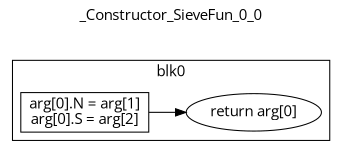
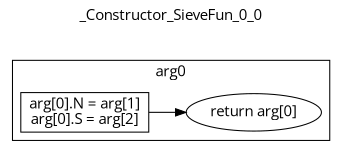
(171, 72) -> (171, 72)
